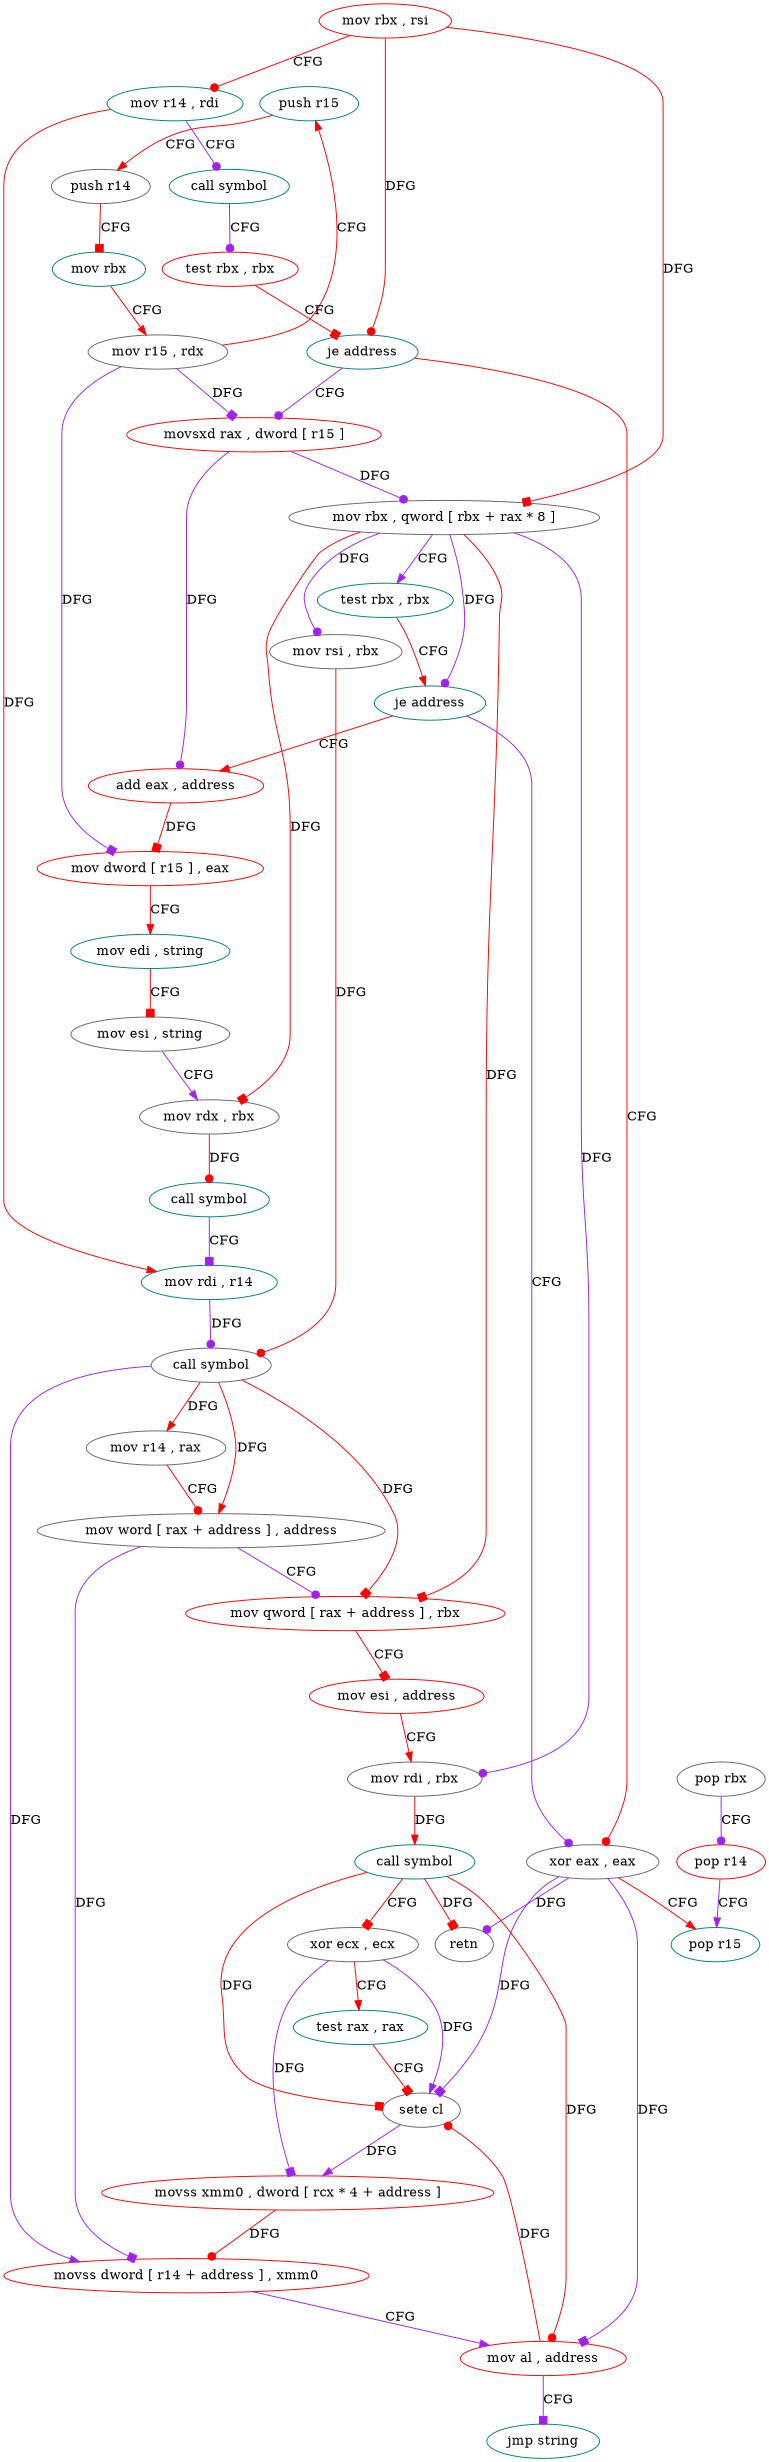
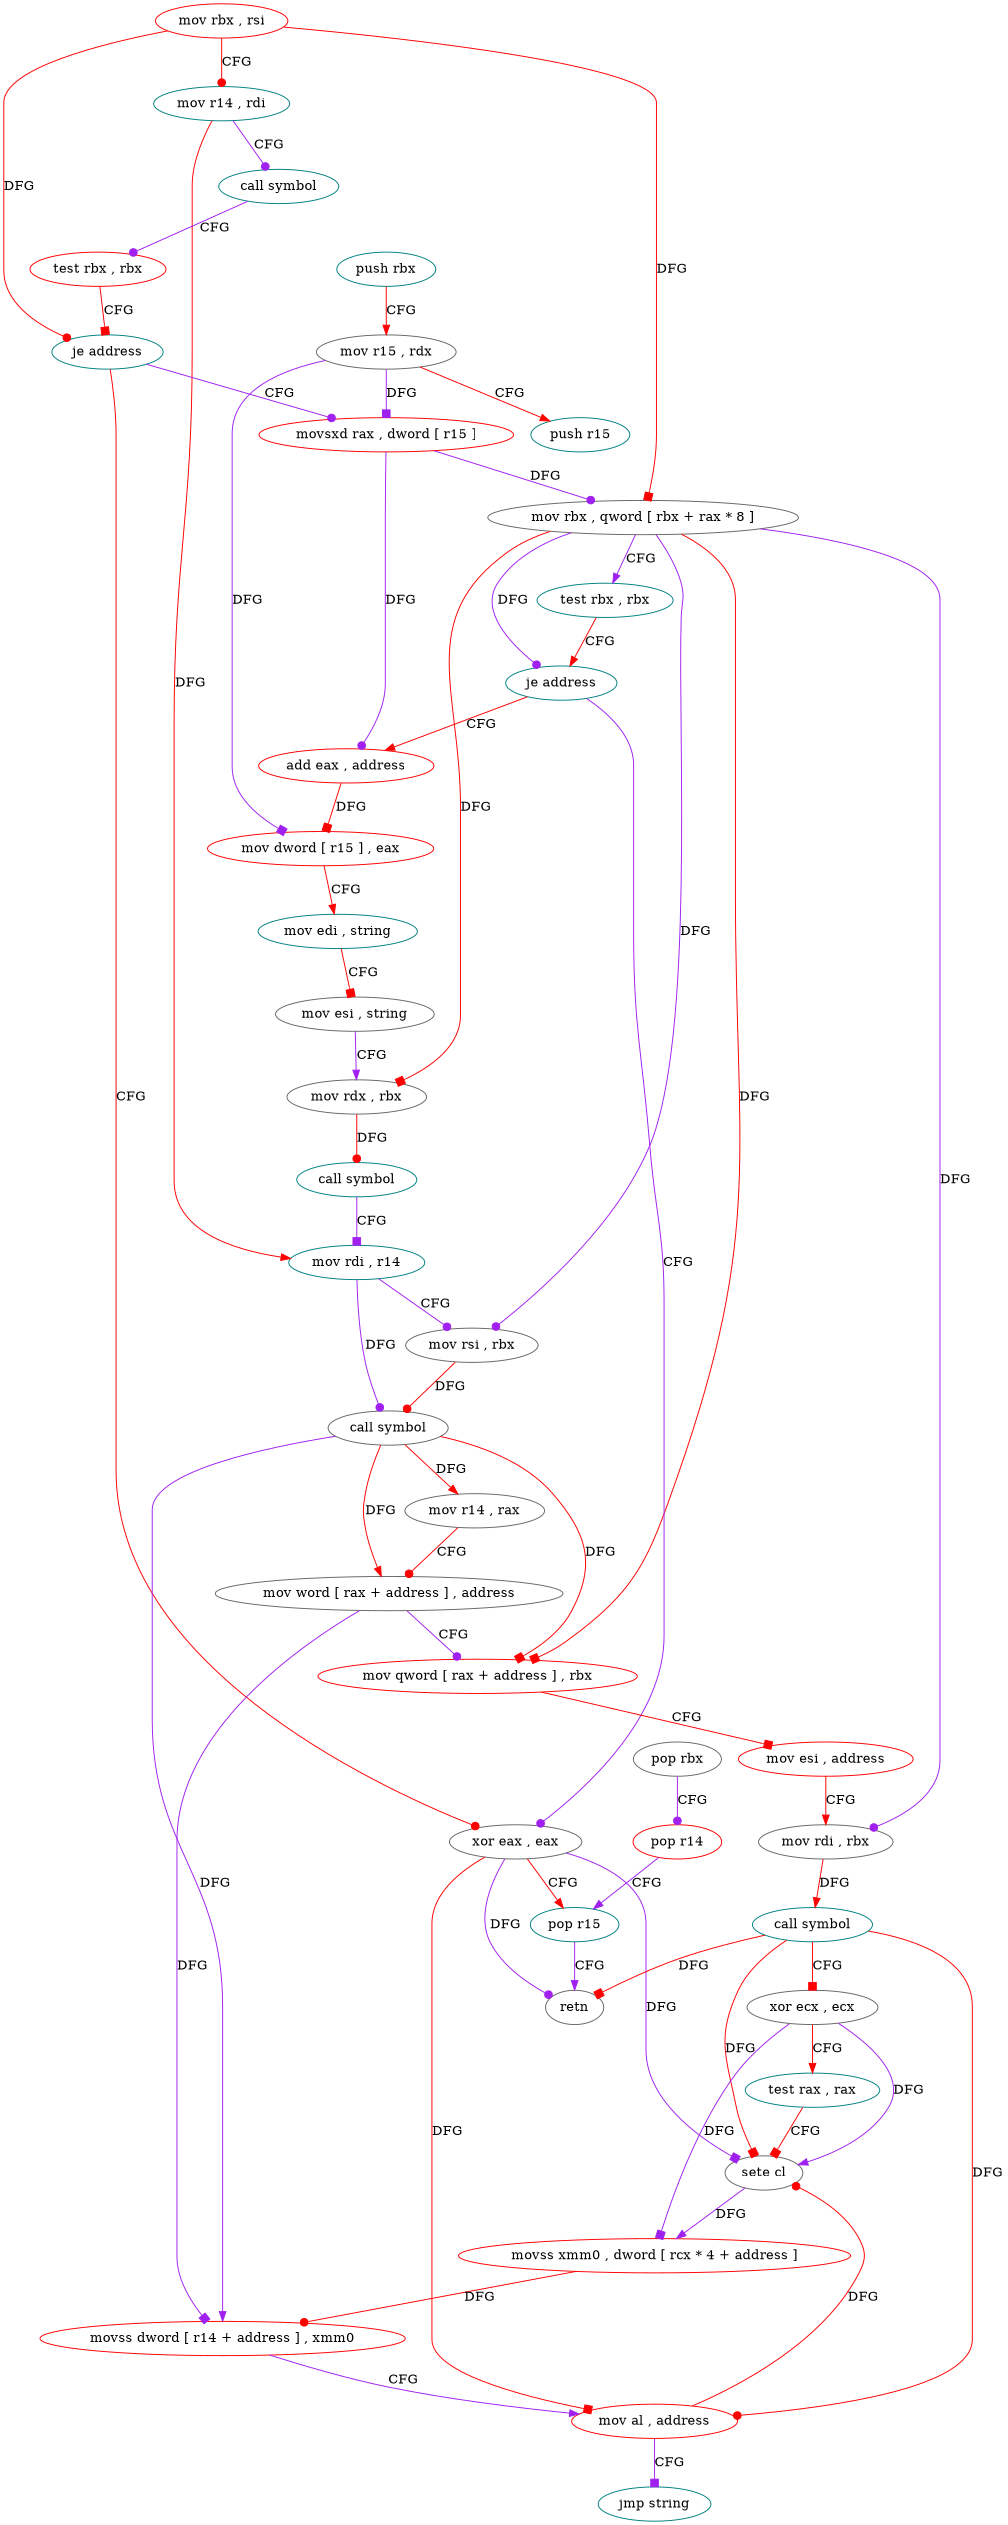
(101, 186) -> none
(99, 269) -> (386, 269)
none -> (411, 1302)
none -> (575, 1961)
(637, 2115) -> (432, 2173)
